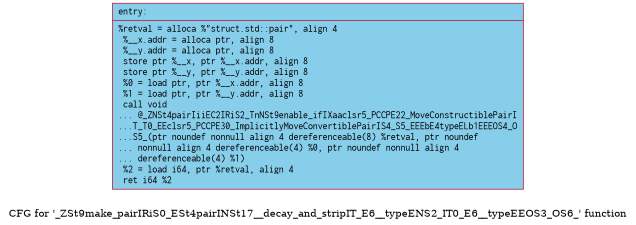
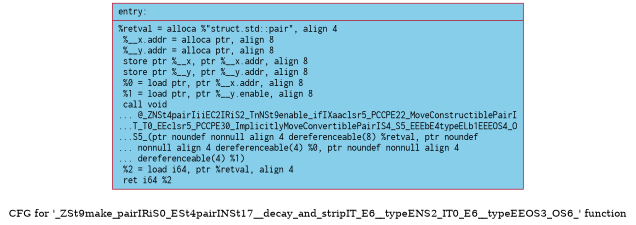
(211, 94) -> (216, 94)
